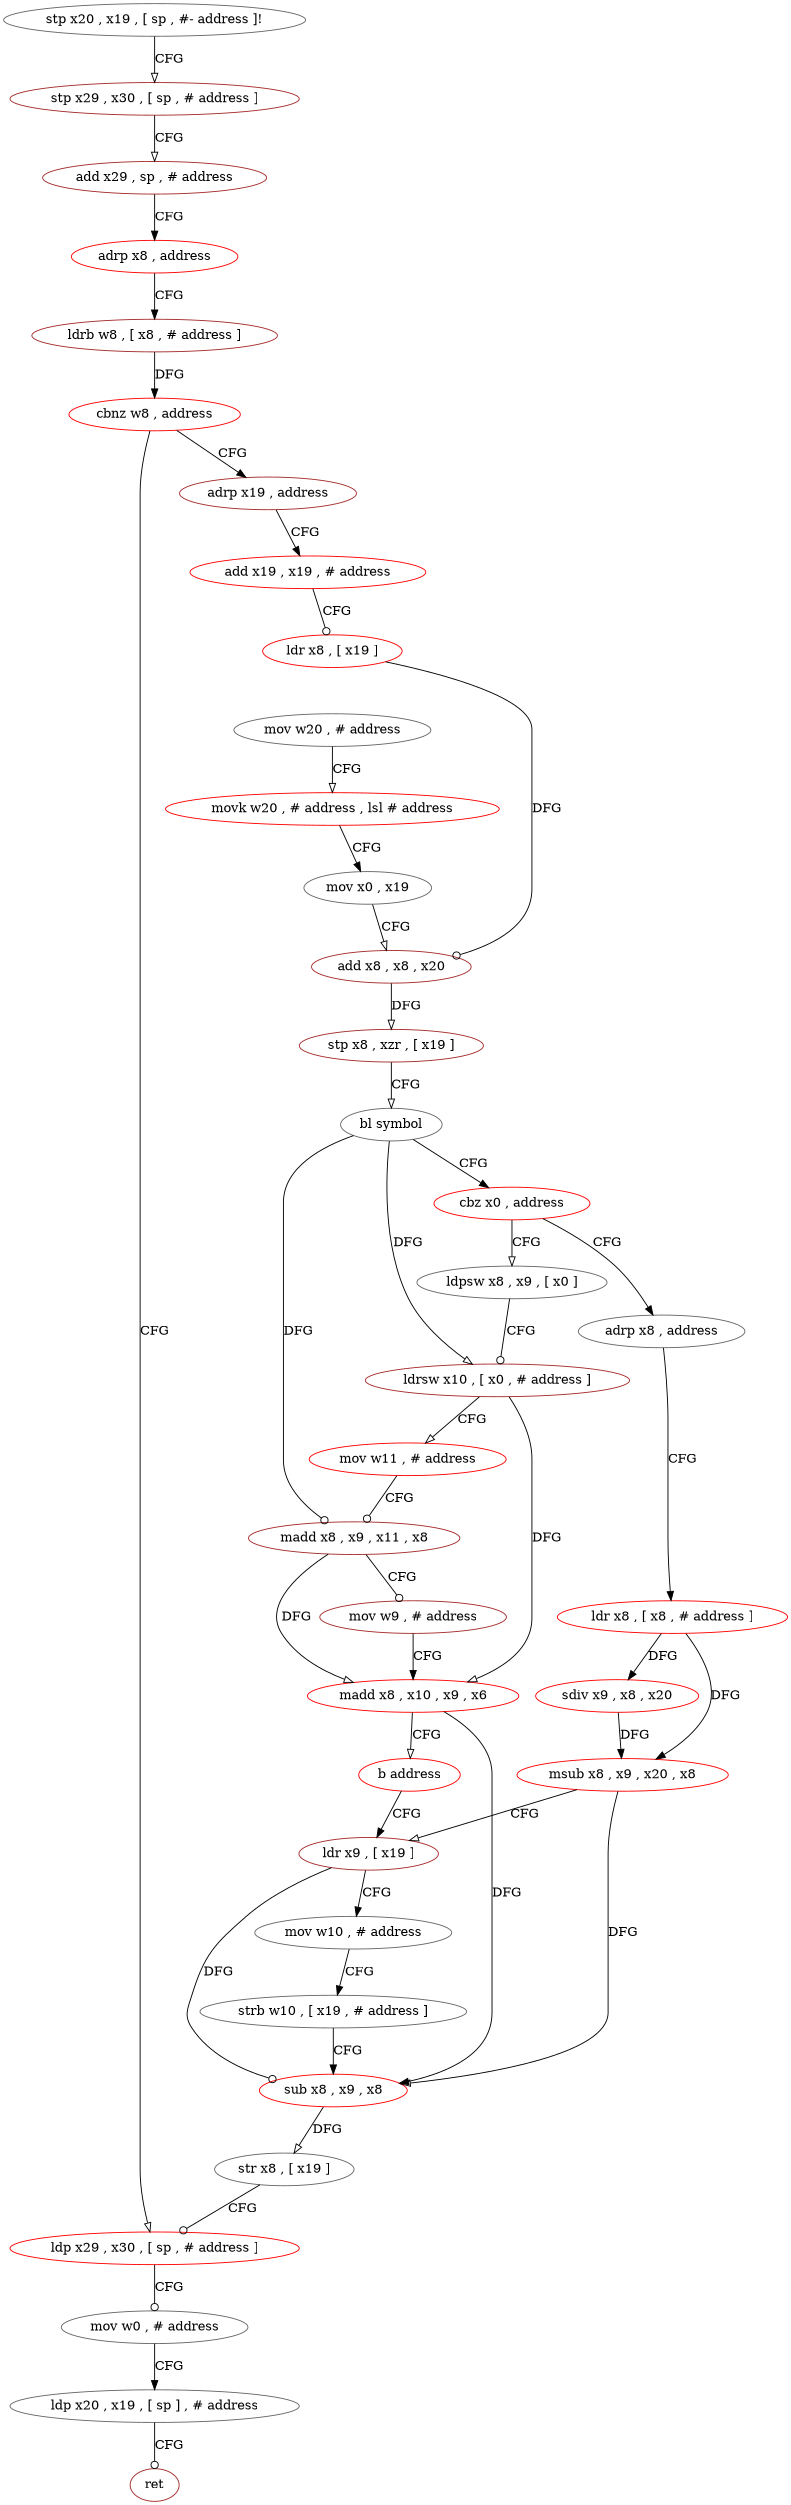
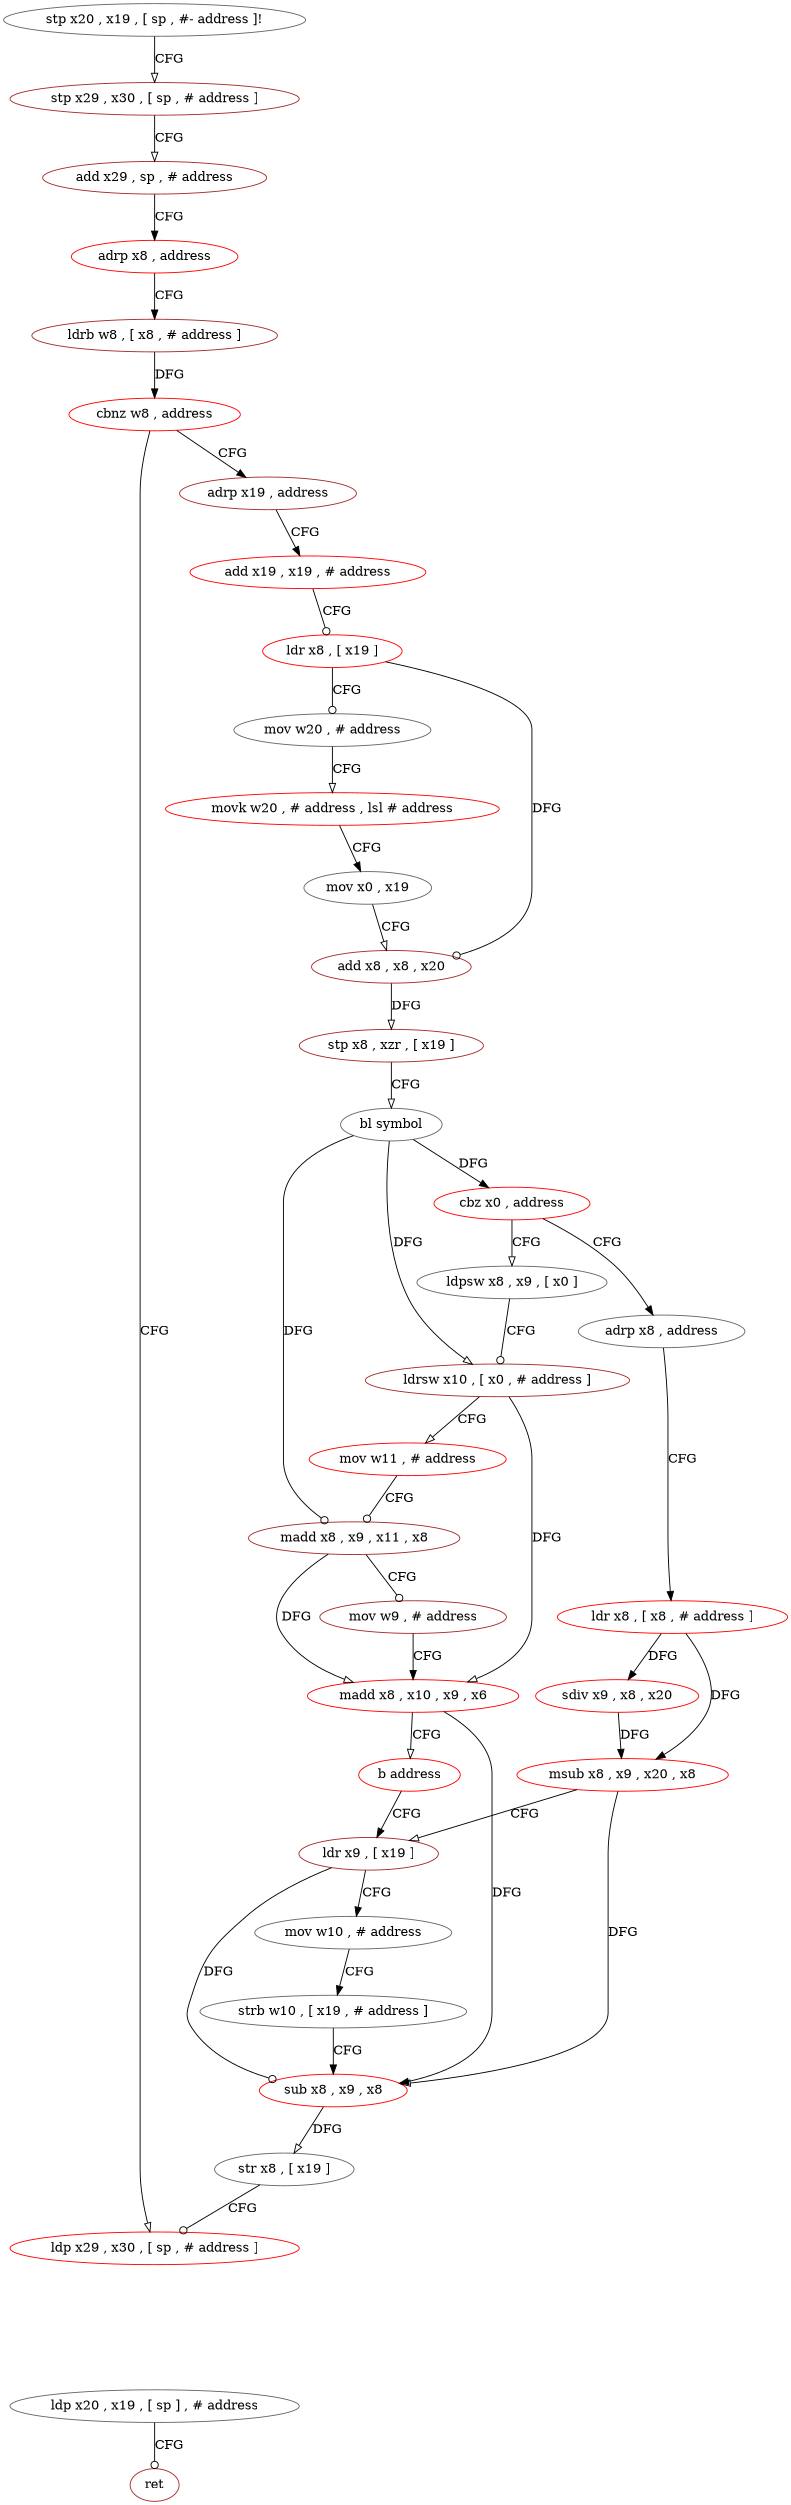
none -> (332, 687)
(473, 1164) -> (473, 1164)
(155, 2327) -> none
